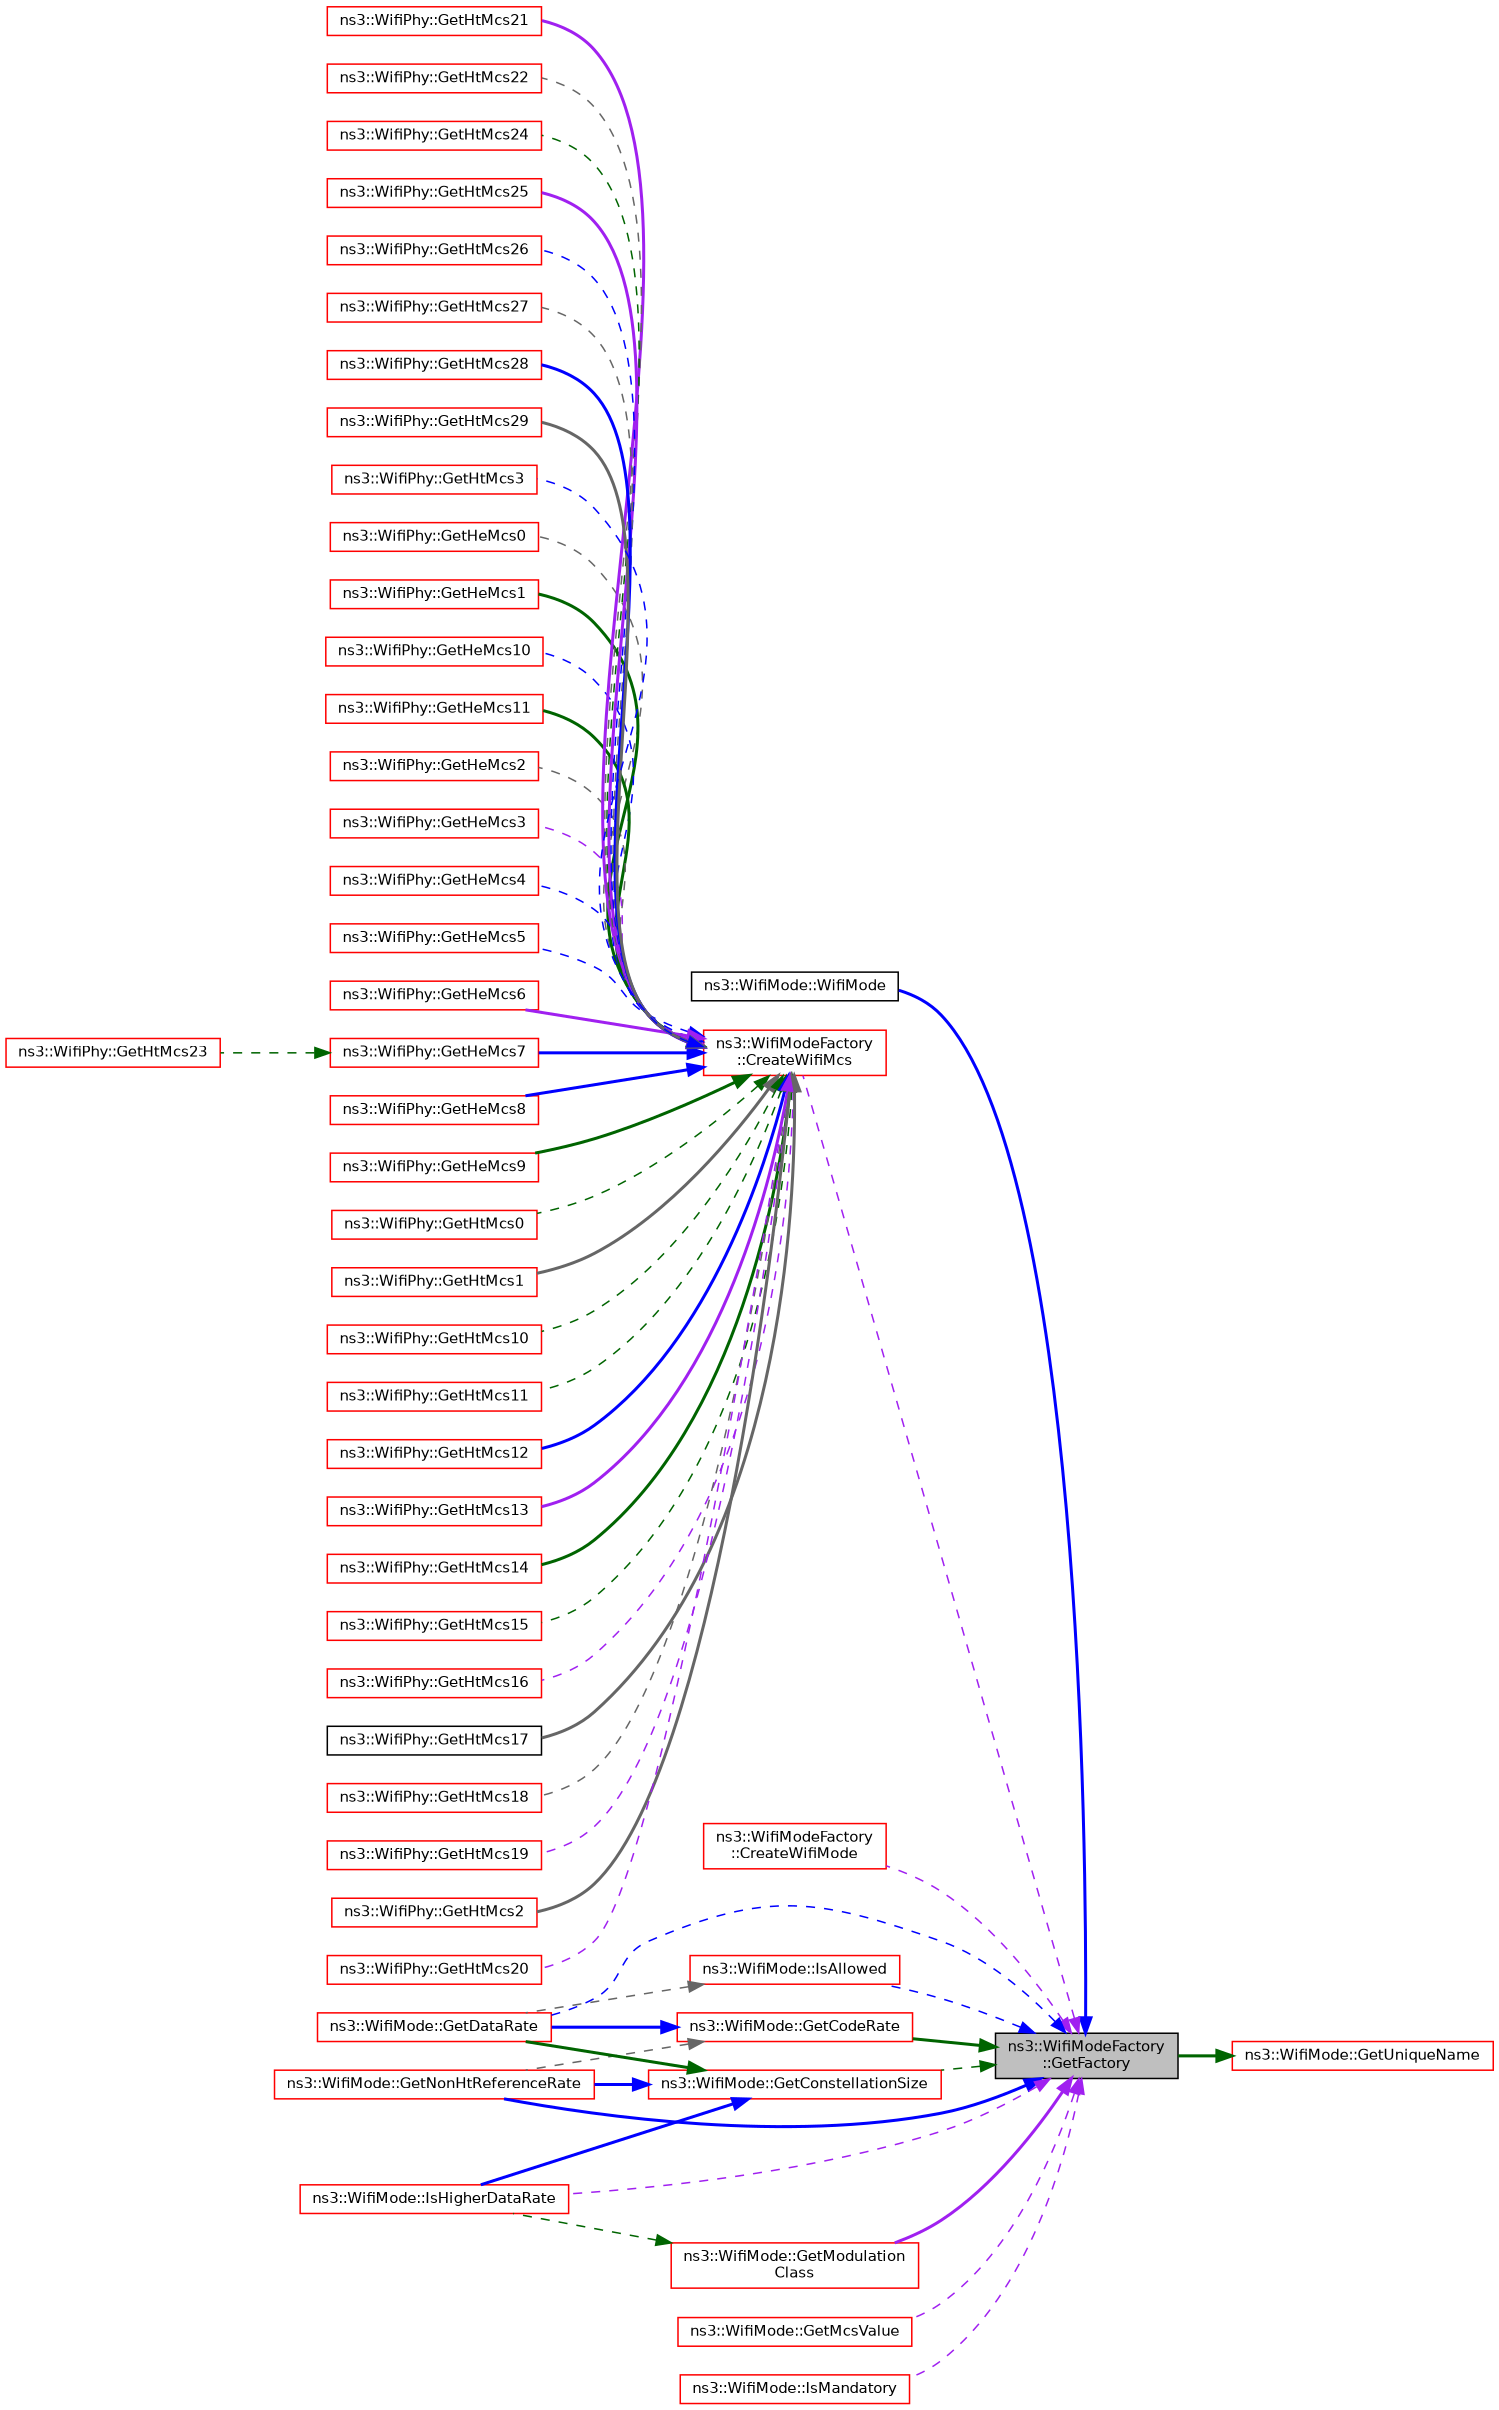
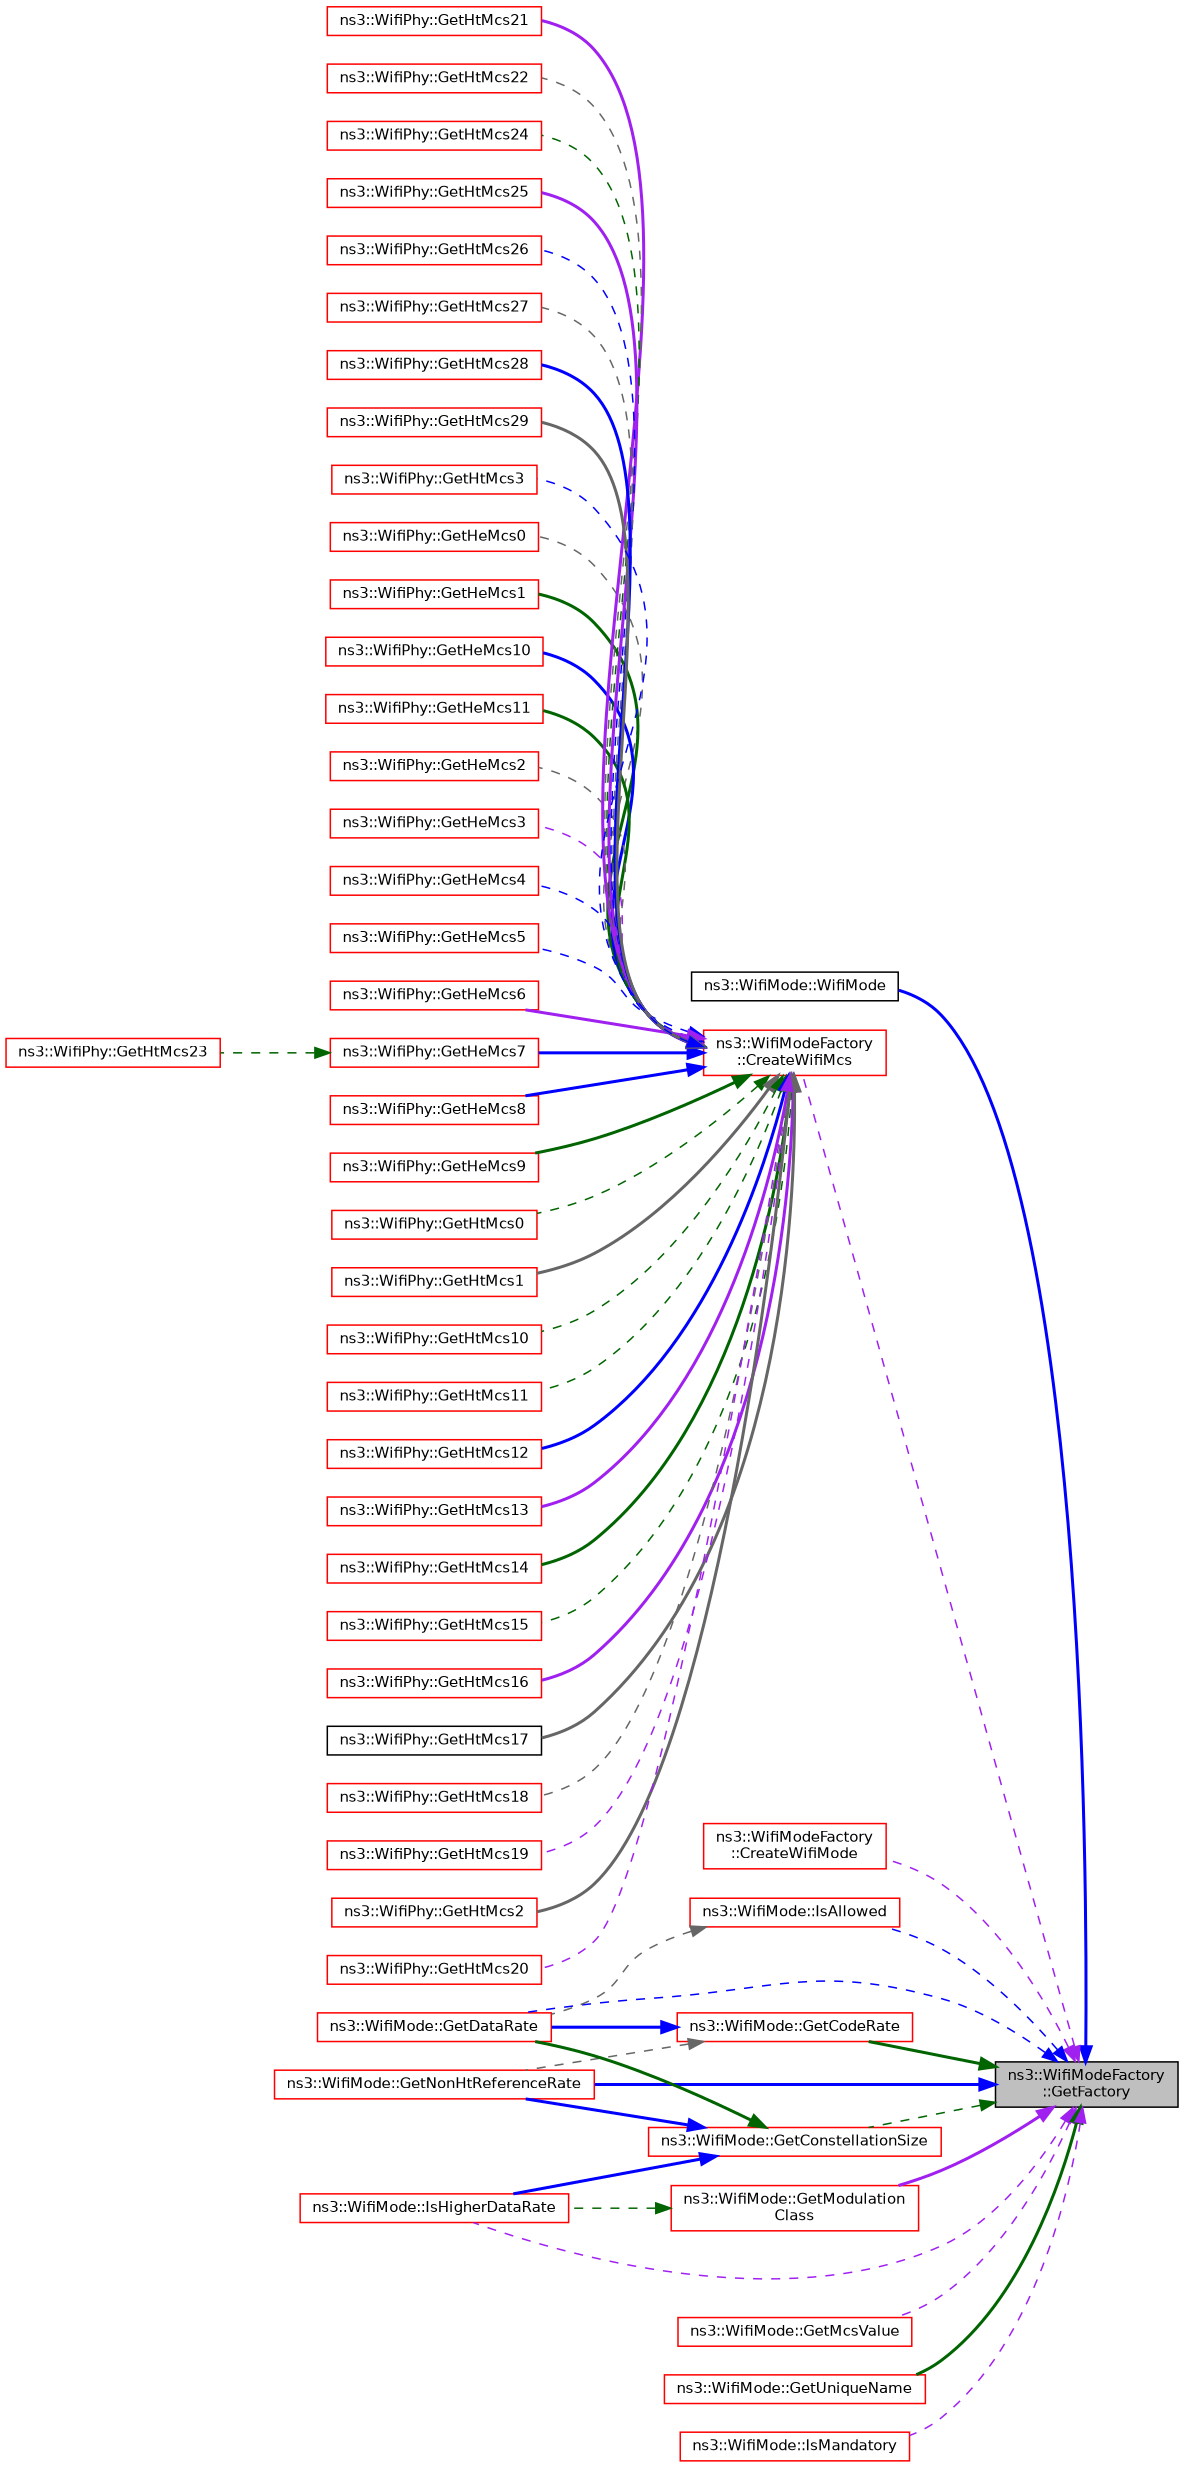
(624, 842) -> (624, 842)
(691, 1529) -> (691, 1529)
(1197, 2056) -> (1021, 2265)
